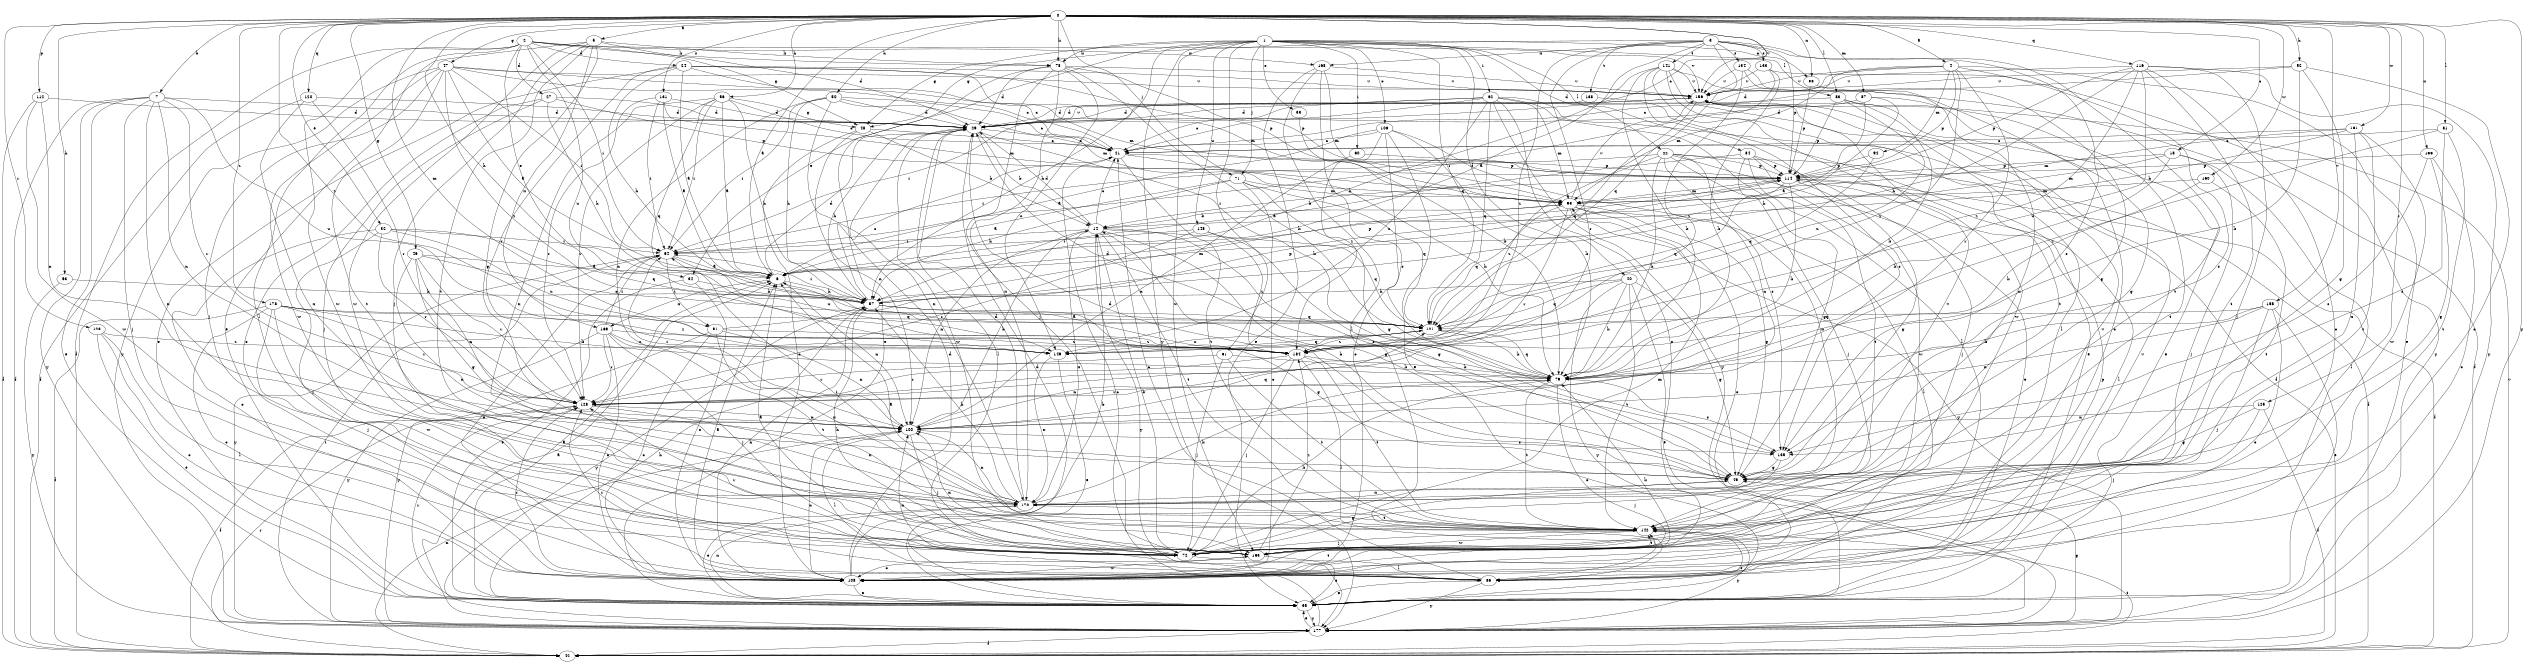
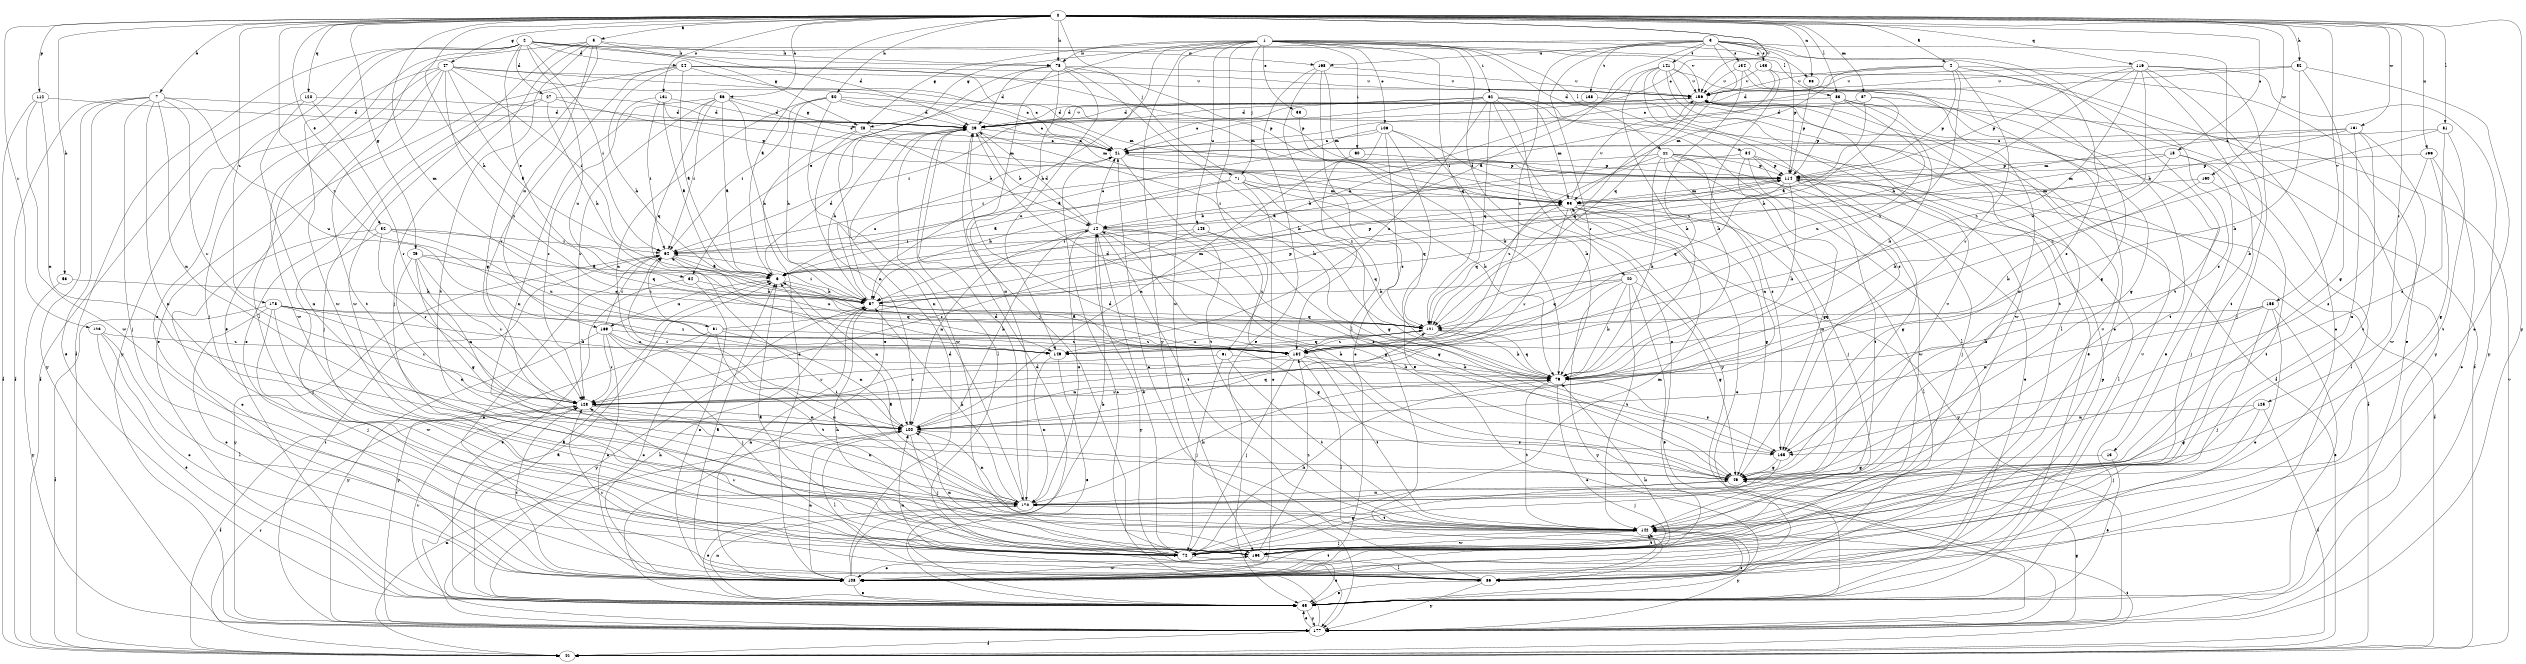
(1876, 153) -> none
(676, 296) -> (658, 310)
none -> (240, 419)
none -> (2109, 455)
